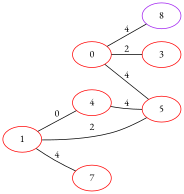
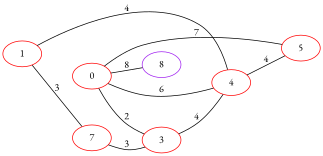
(127, 29) -> (127, 65)
(127, 75) -> (196, 33)
none -> (160, 96)
(57, 114) -> (127, 8)
none -> (204, 118)
(96, 136) -> none
none -> (127, 150)
(57, 155) -> (57, 88)
